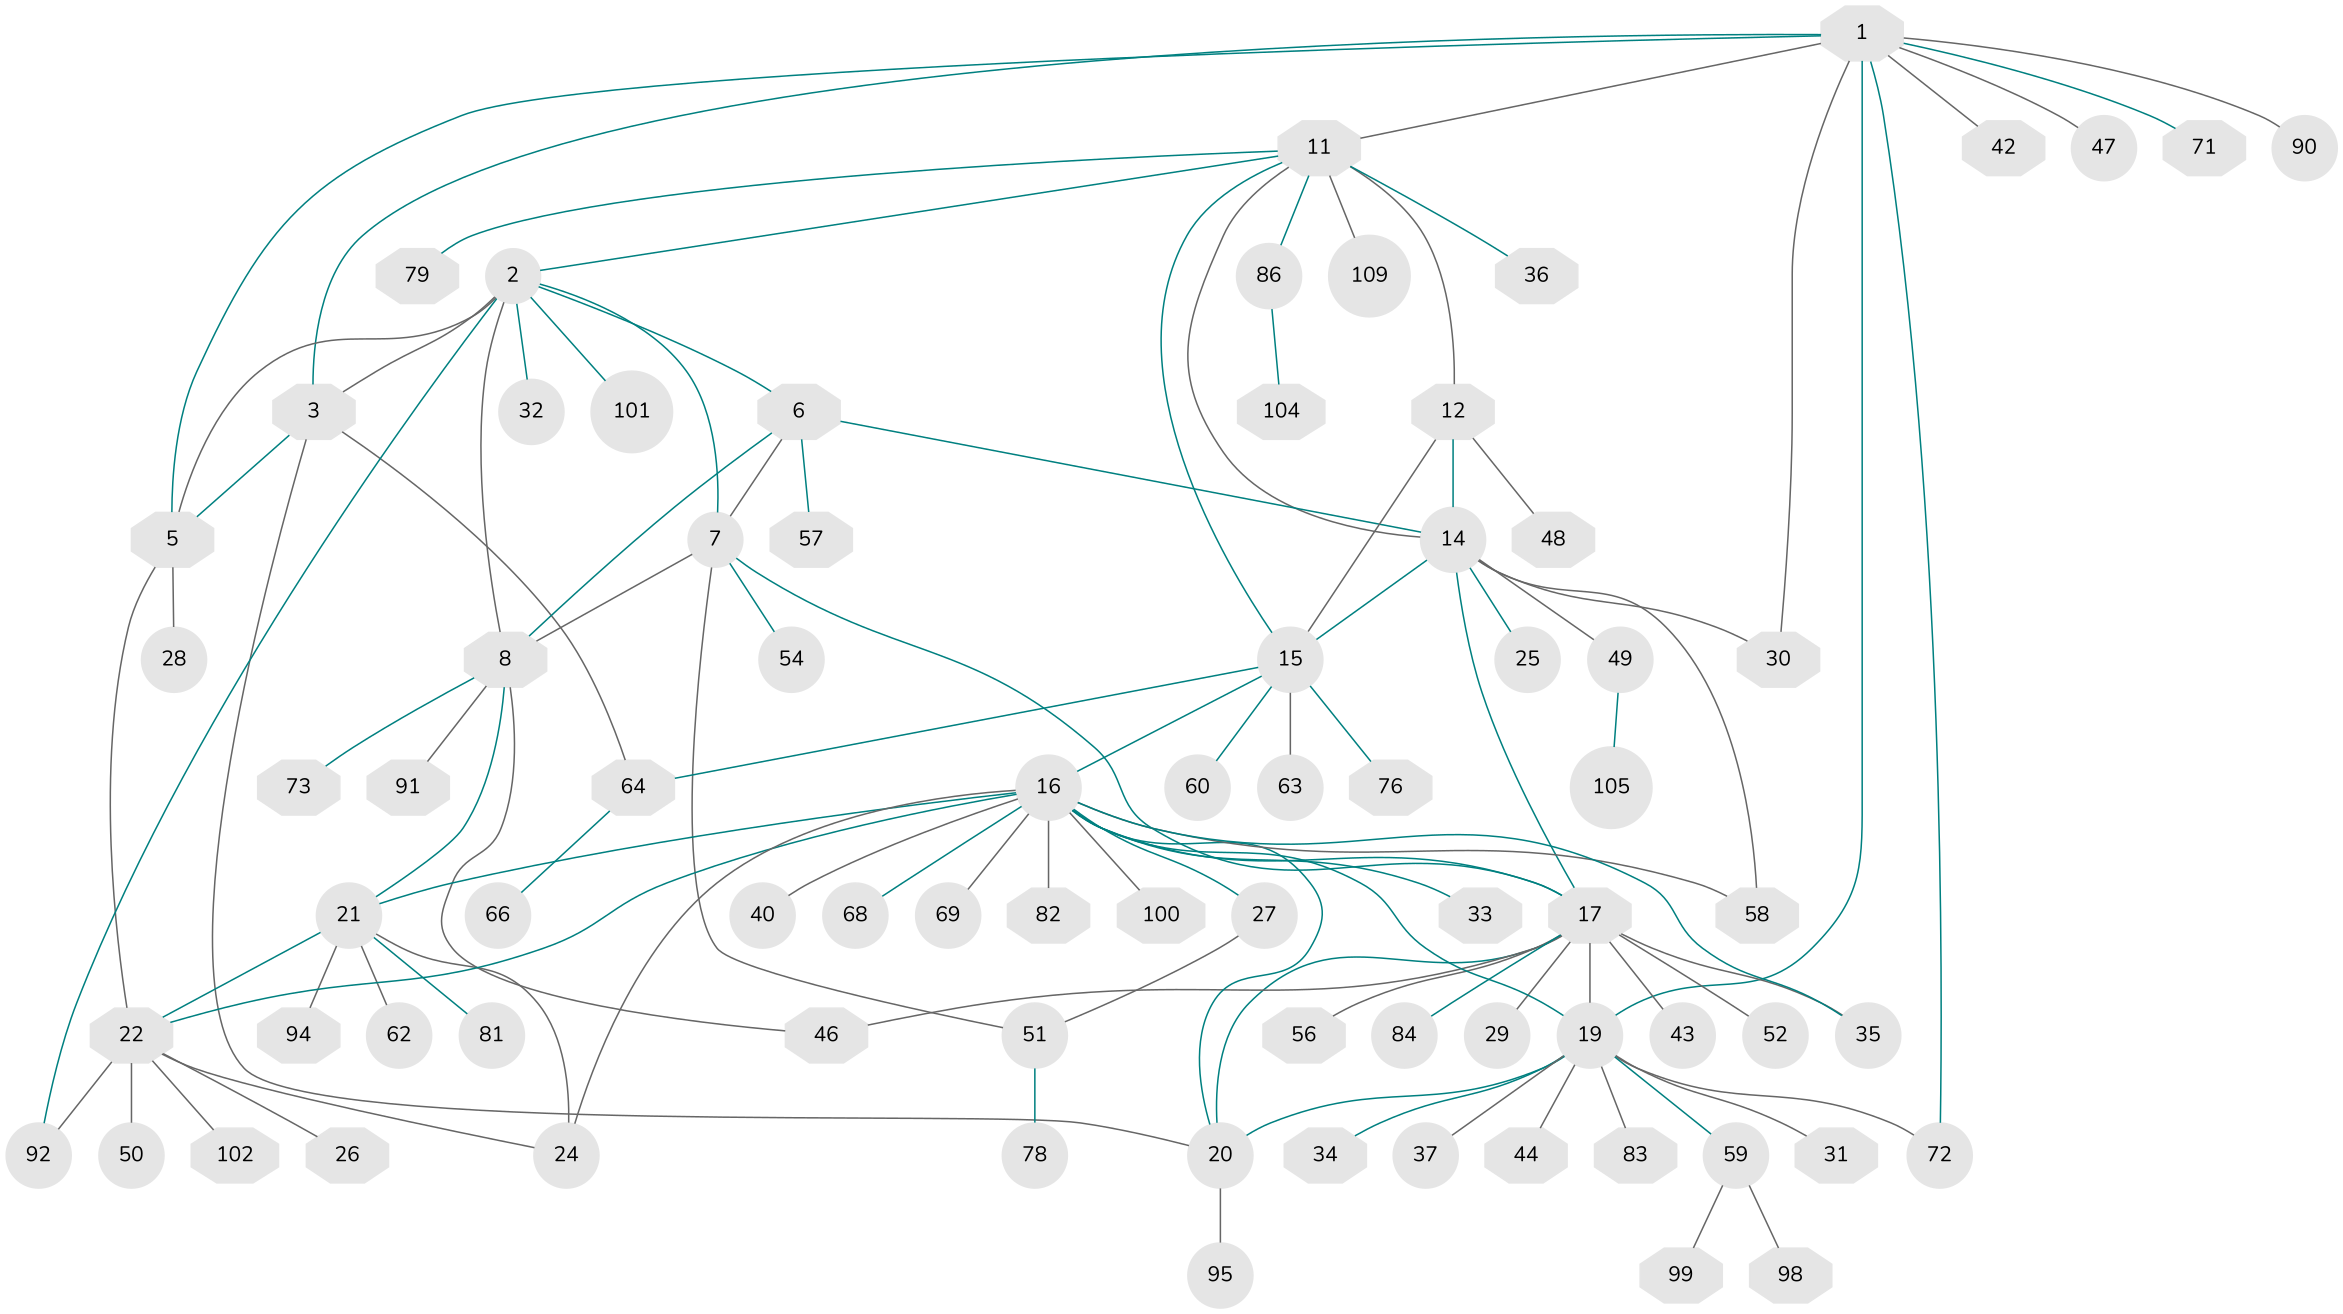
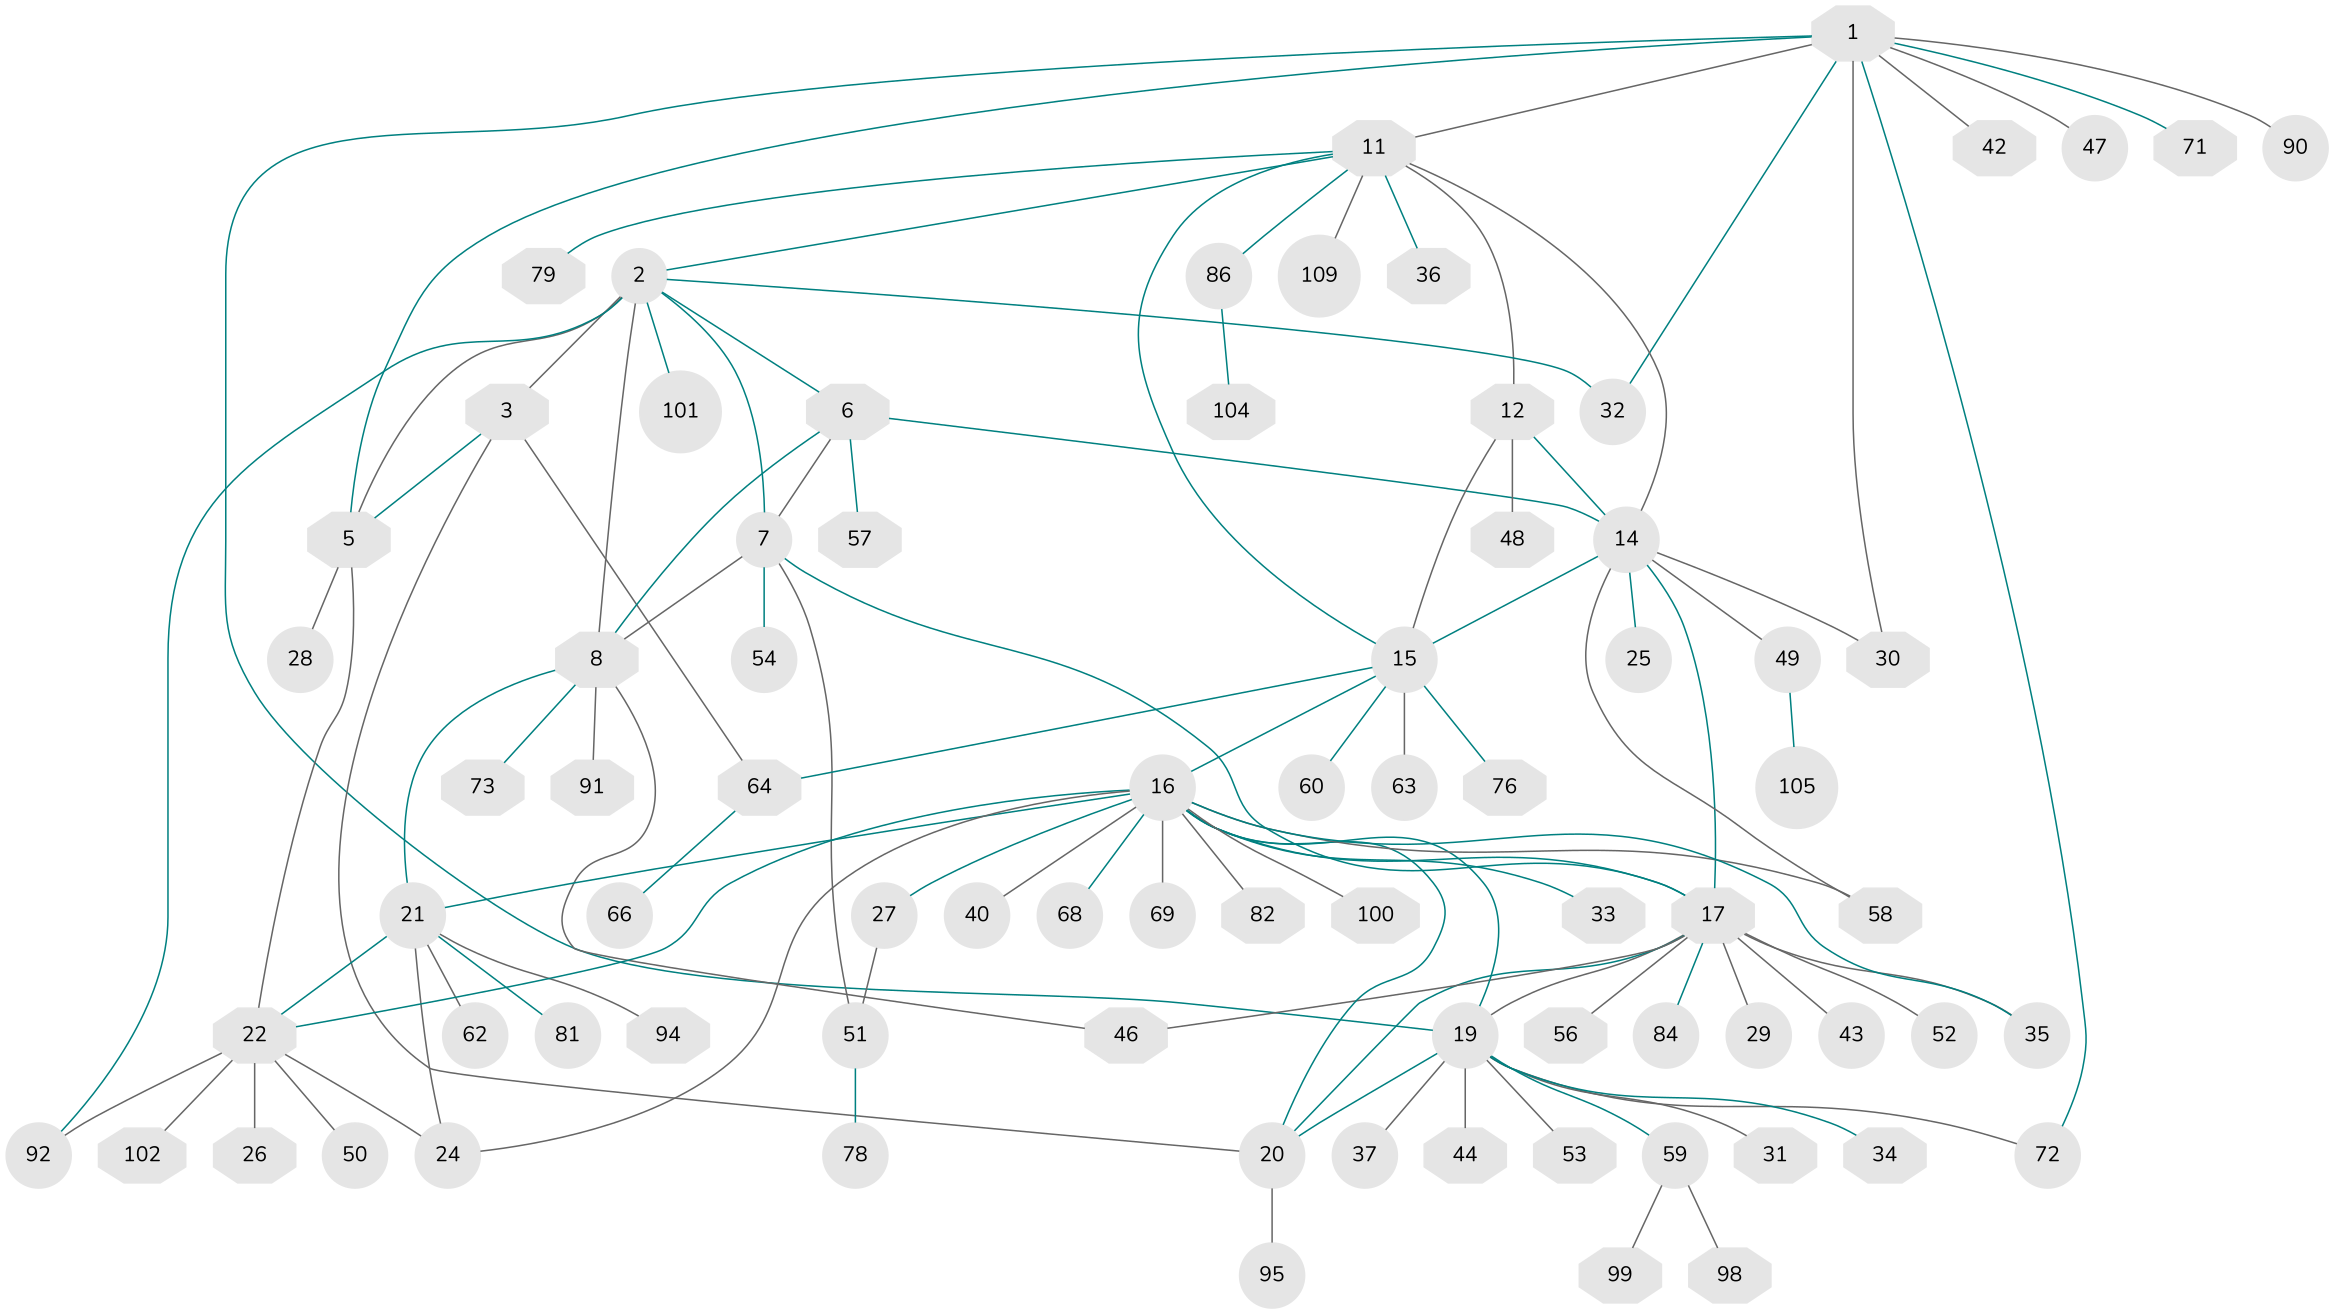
(957, 76) -> (1733, 222)
(1636, 1156) -> (1575, 1156)
